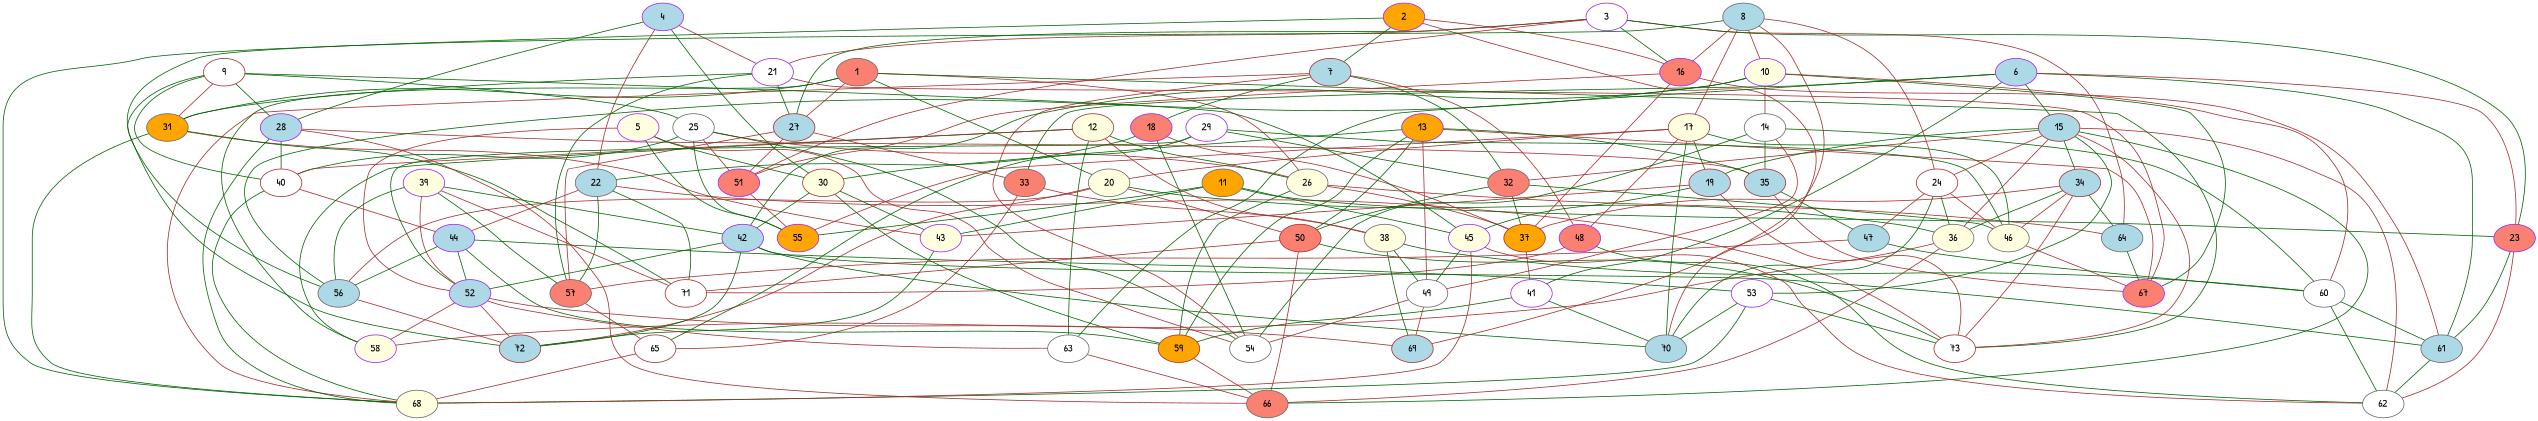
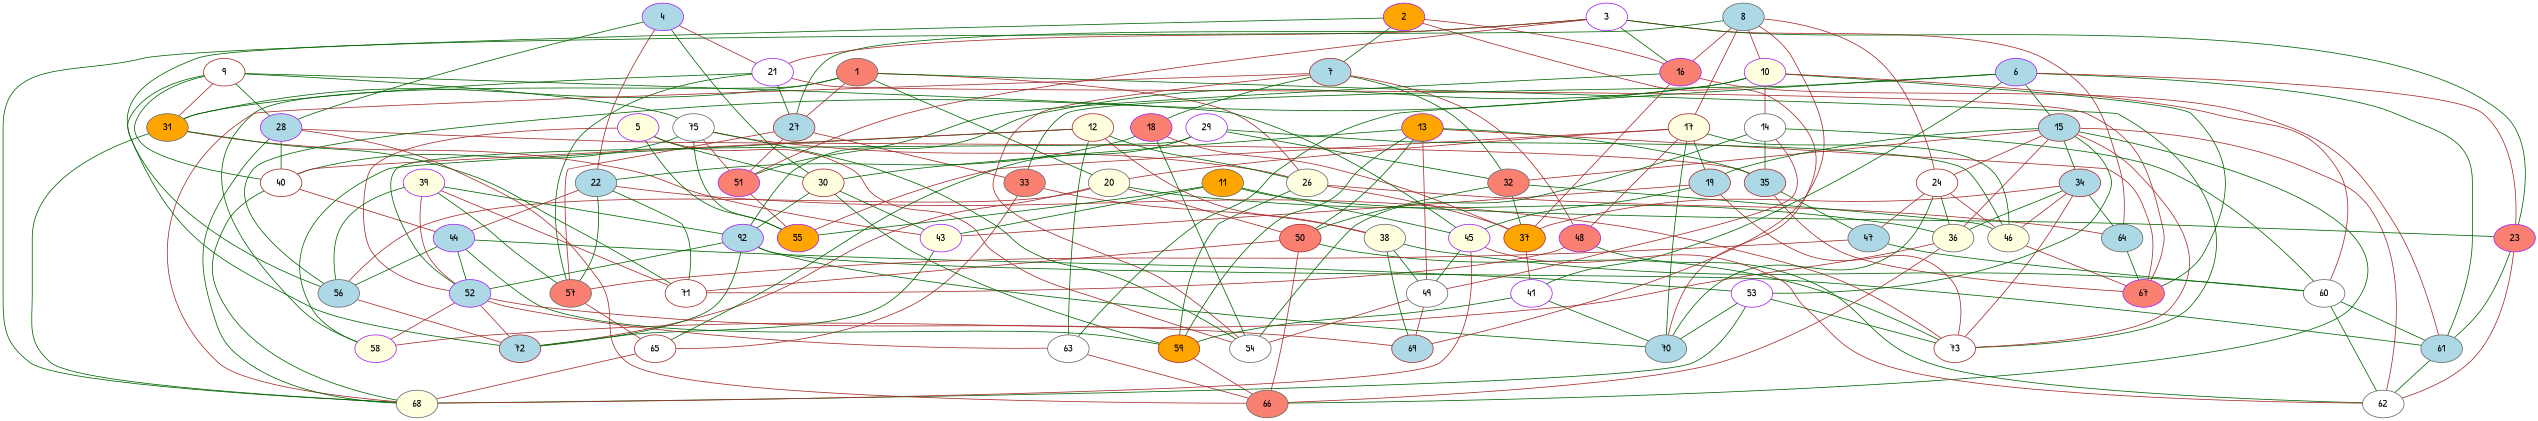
(1022, 111) -> (1022, 111)
(694, 127) -> (694, 127)
(743, 238) -> (743, 238)
